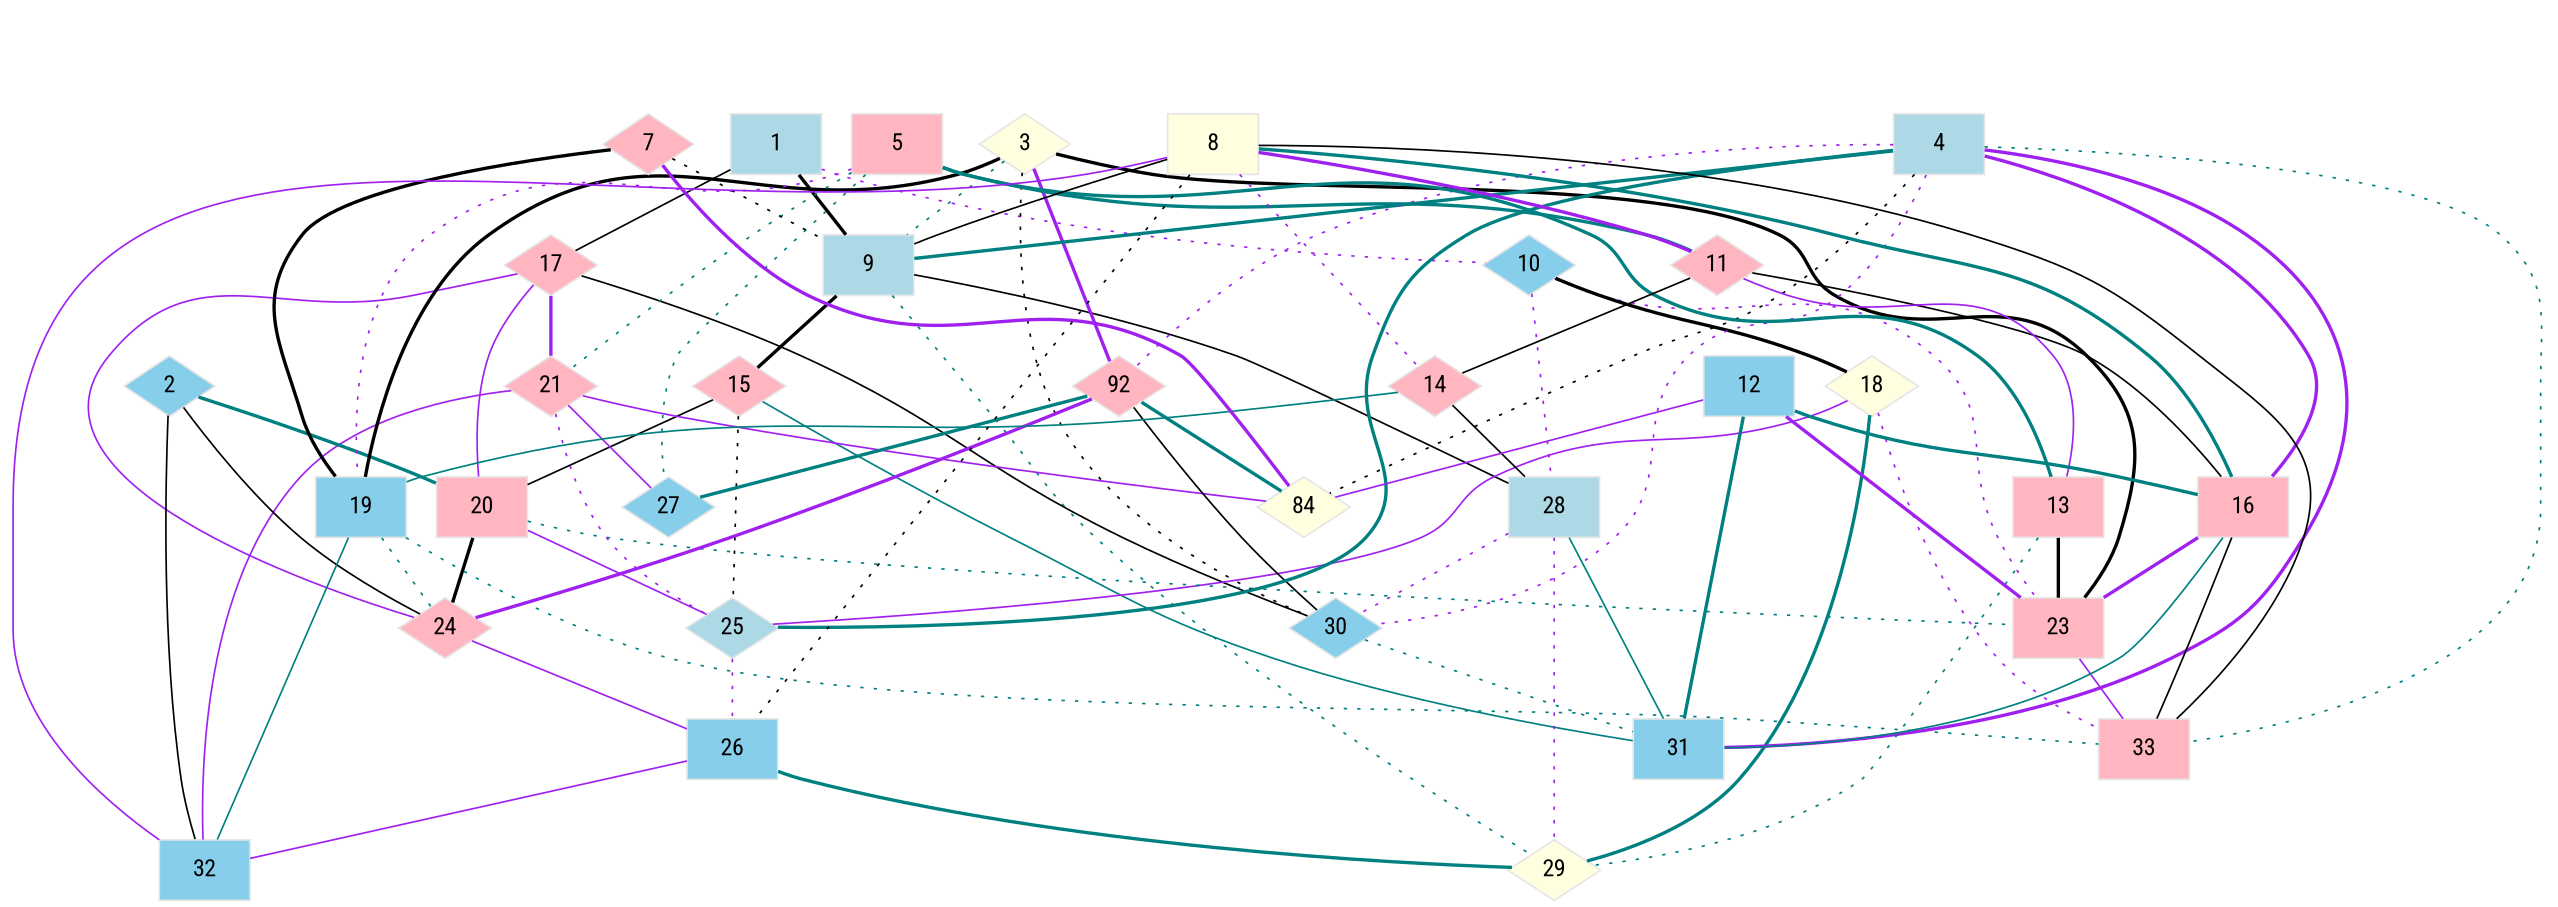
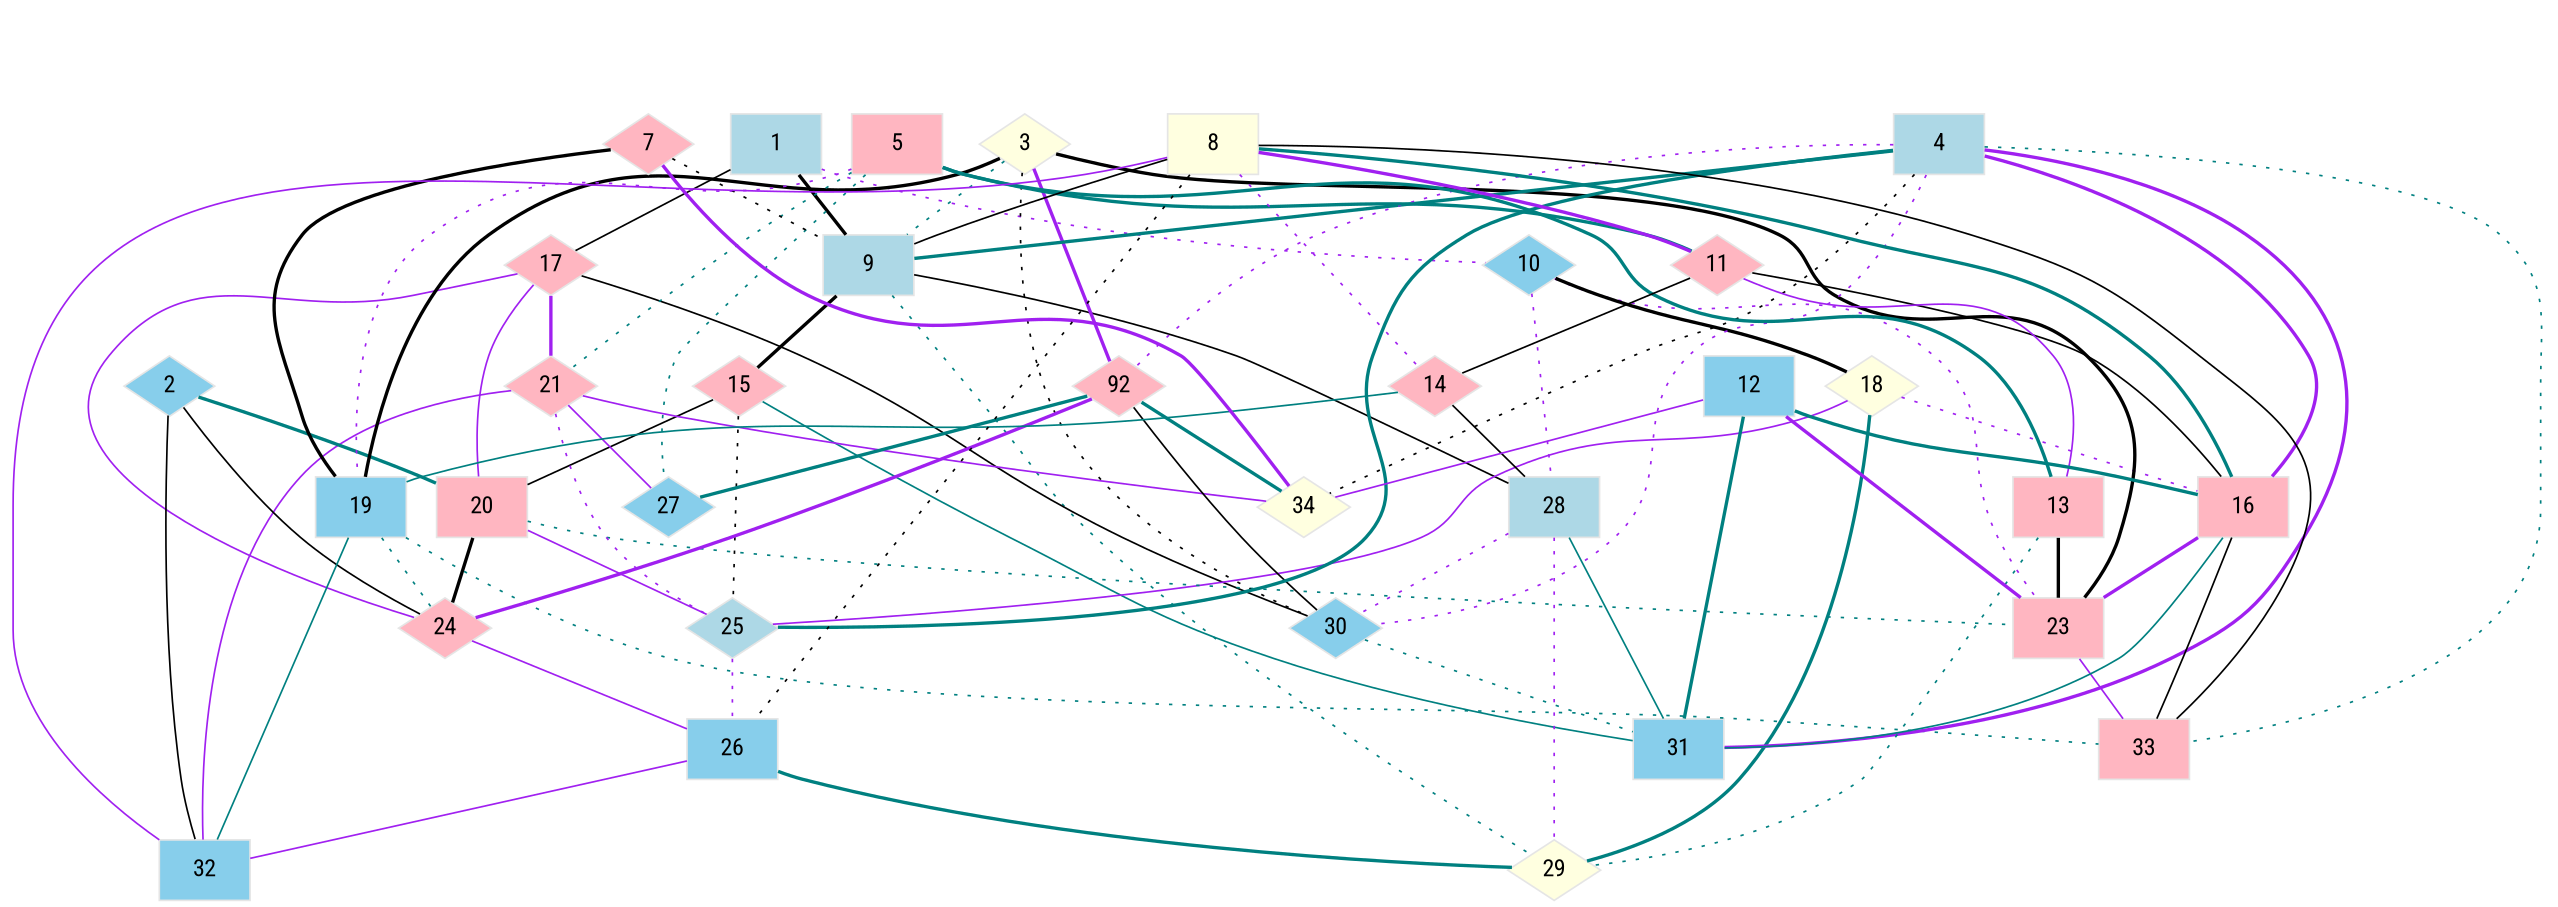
(1304, 507) -> (1304, 507)
(1953, 597) -> (2057, 446)
